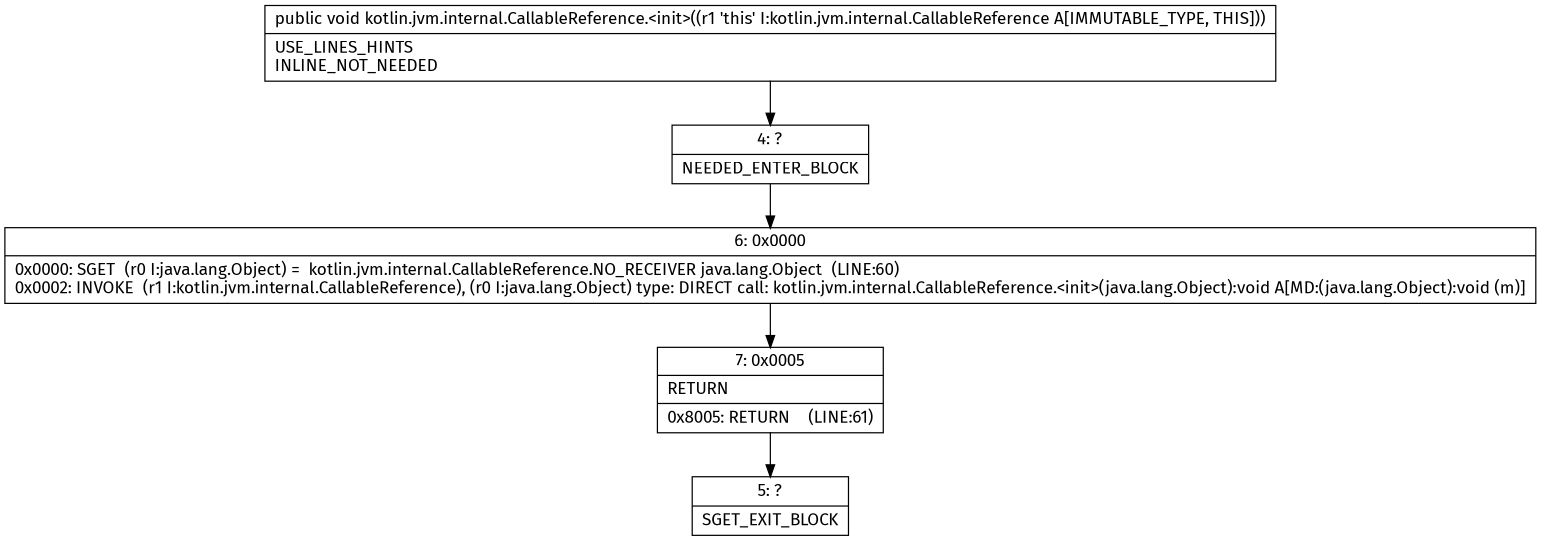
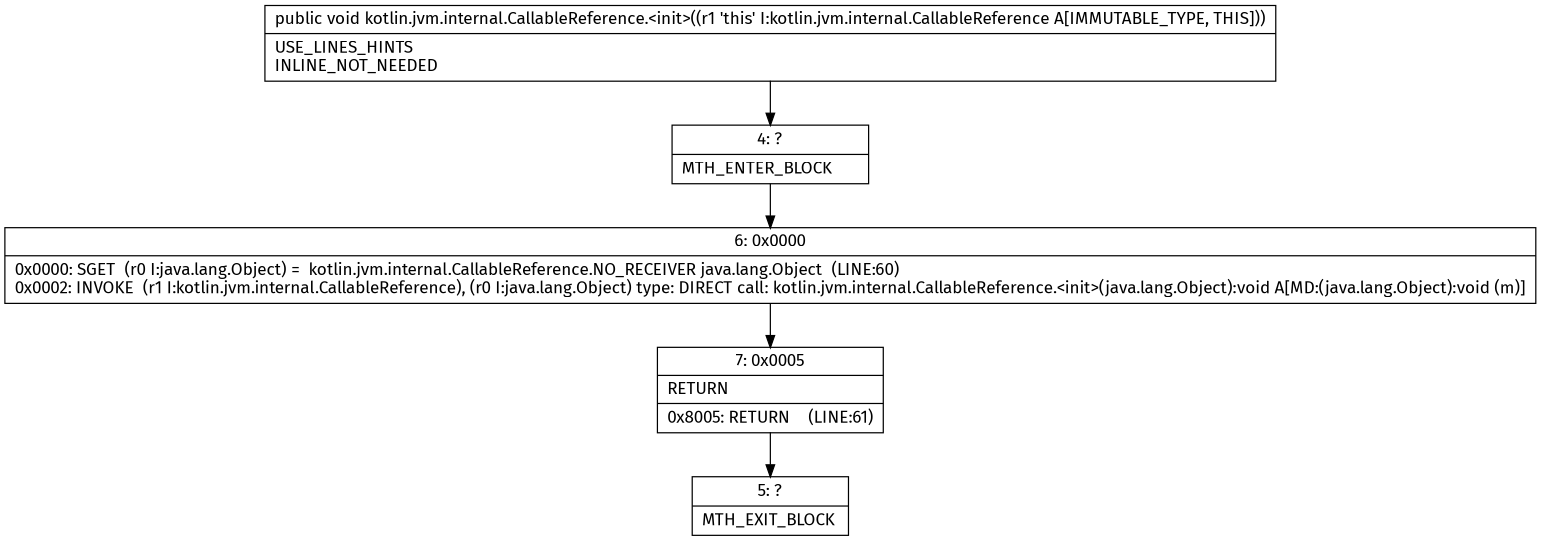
(770, 168) -> (758, 168)
(770, 520) -> (769, 520)
